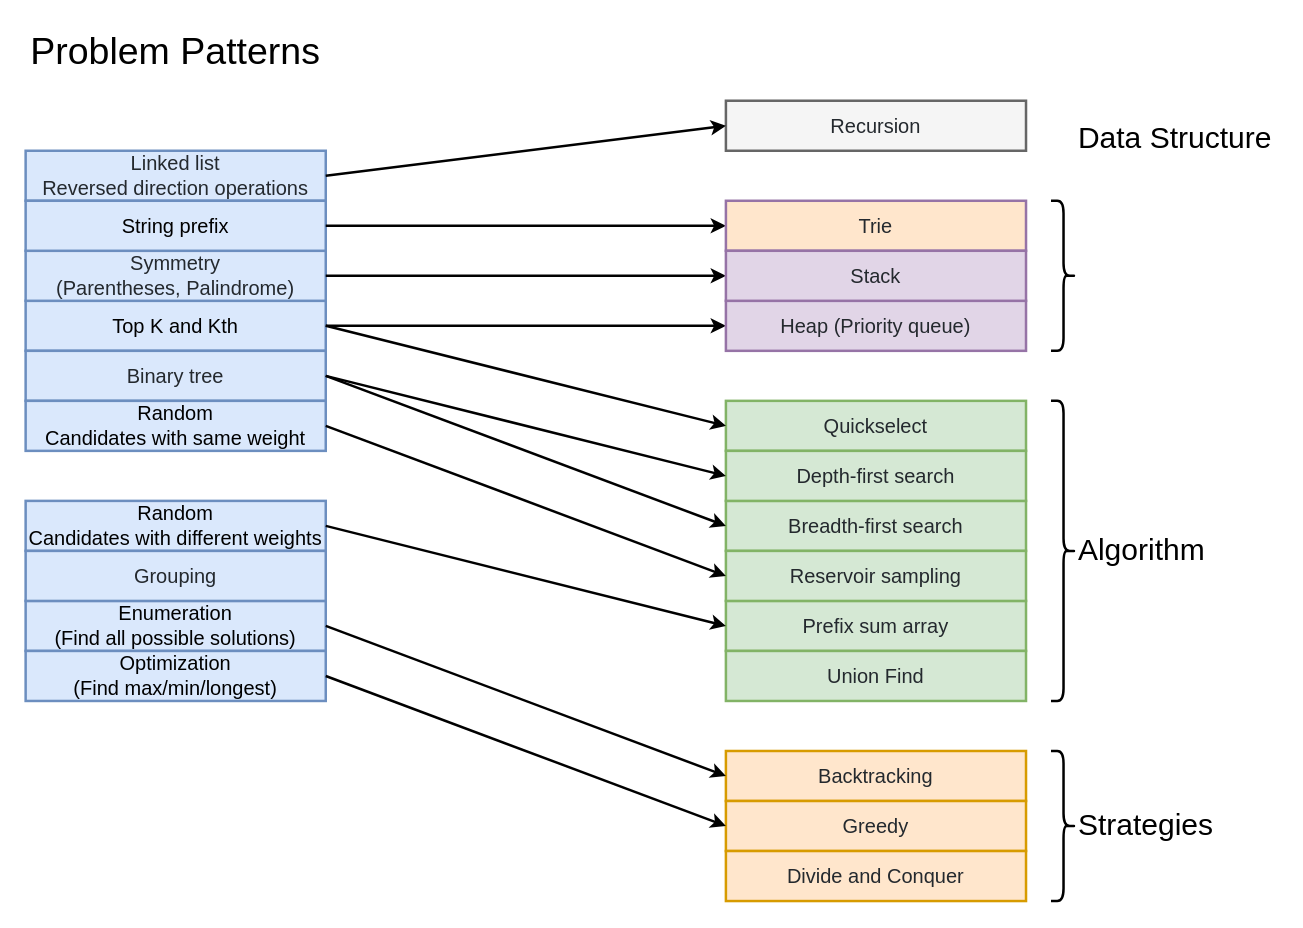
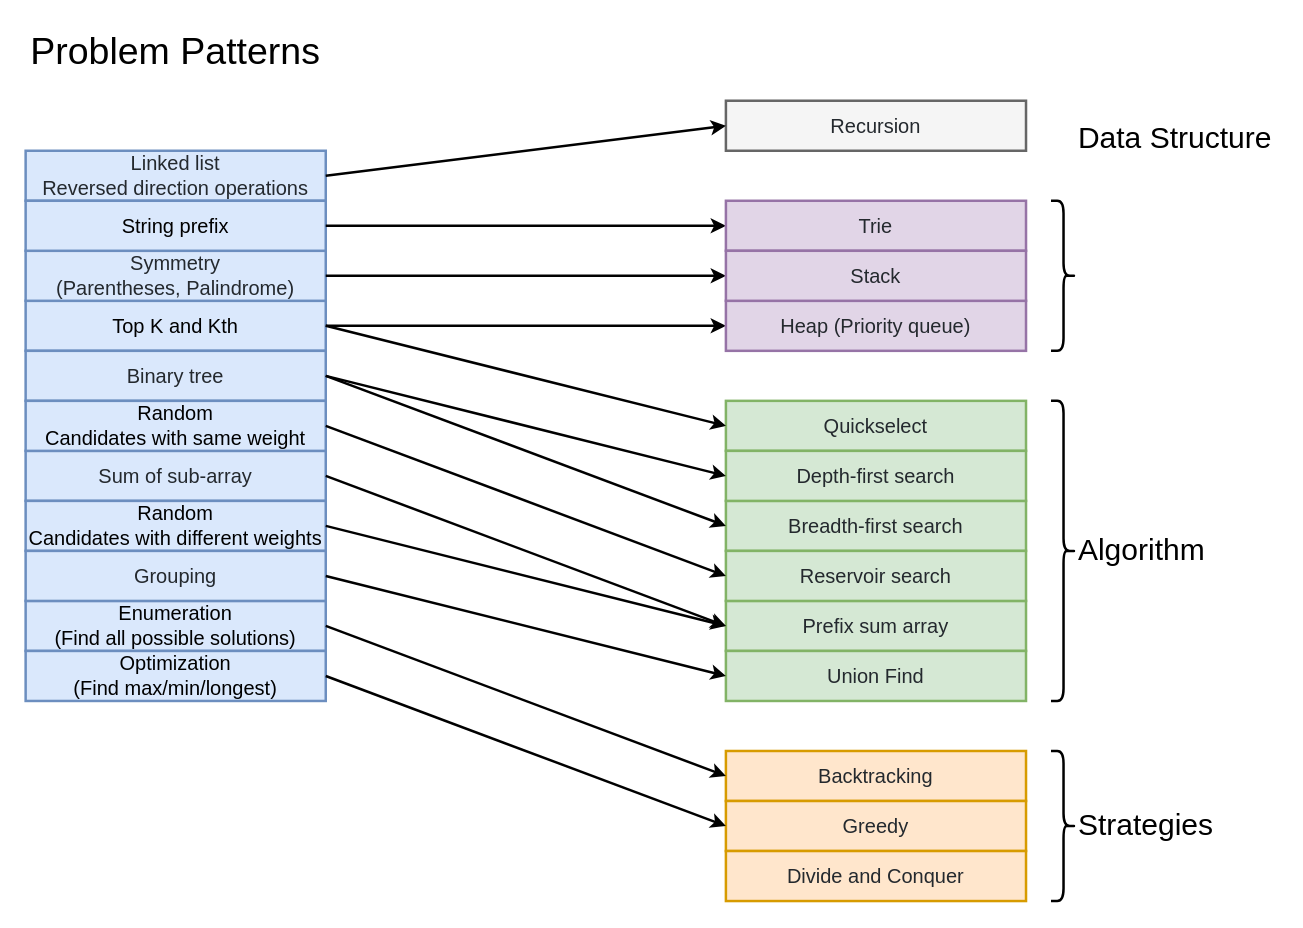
(876, 226) -> (876, 226)
none -> (176, 476)
none -> (520, 548)
(876, 576) -> (876, 576)
none -> (521, 624)
